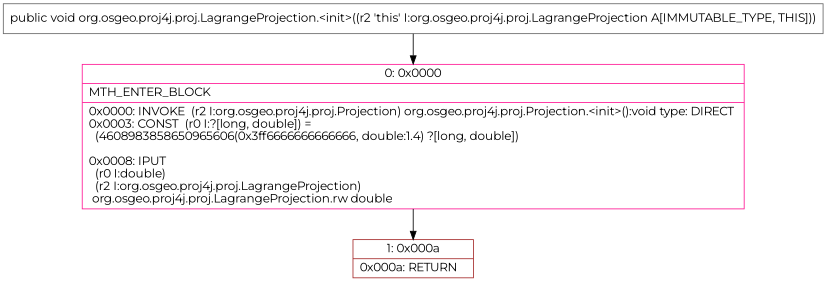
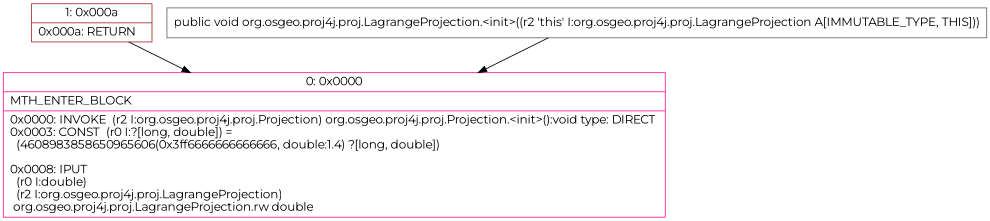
(413, 220) -> (156, 55)
